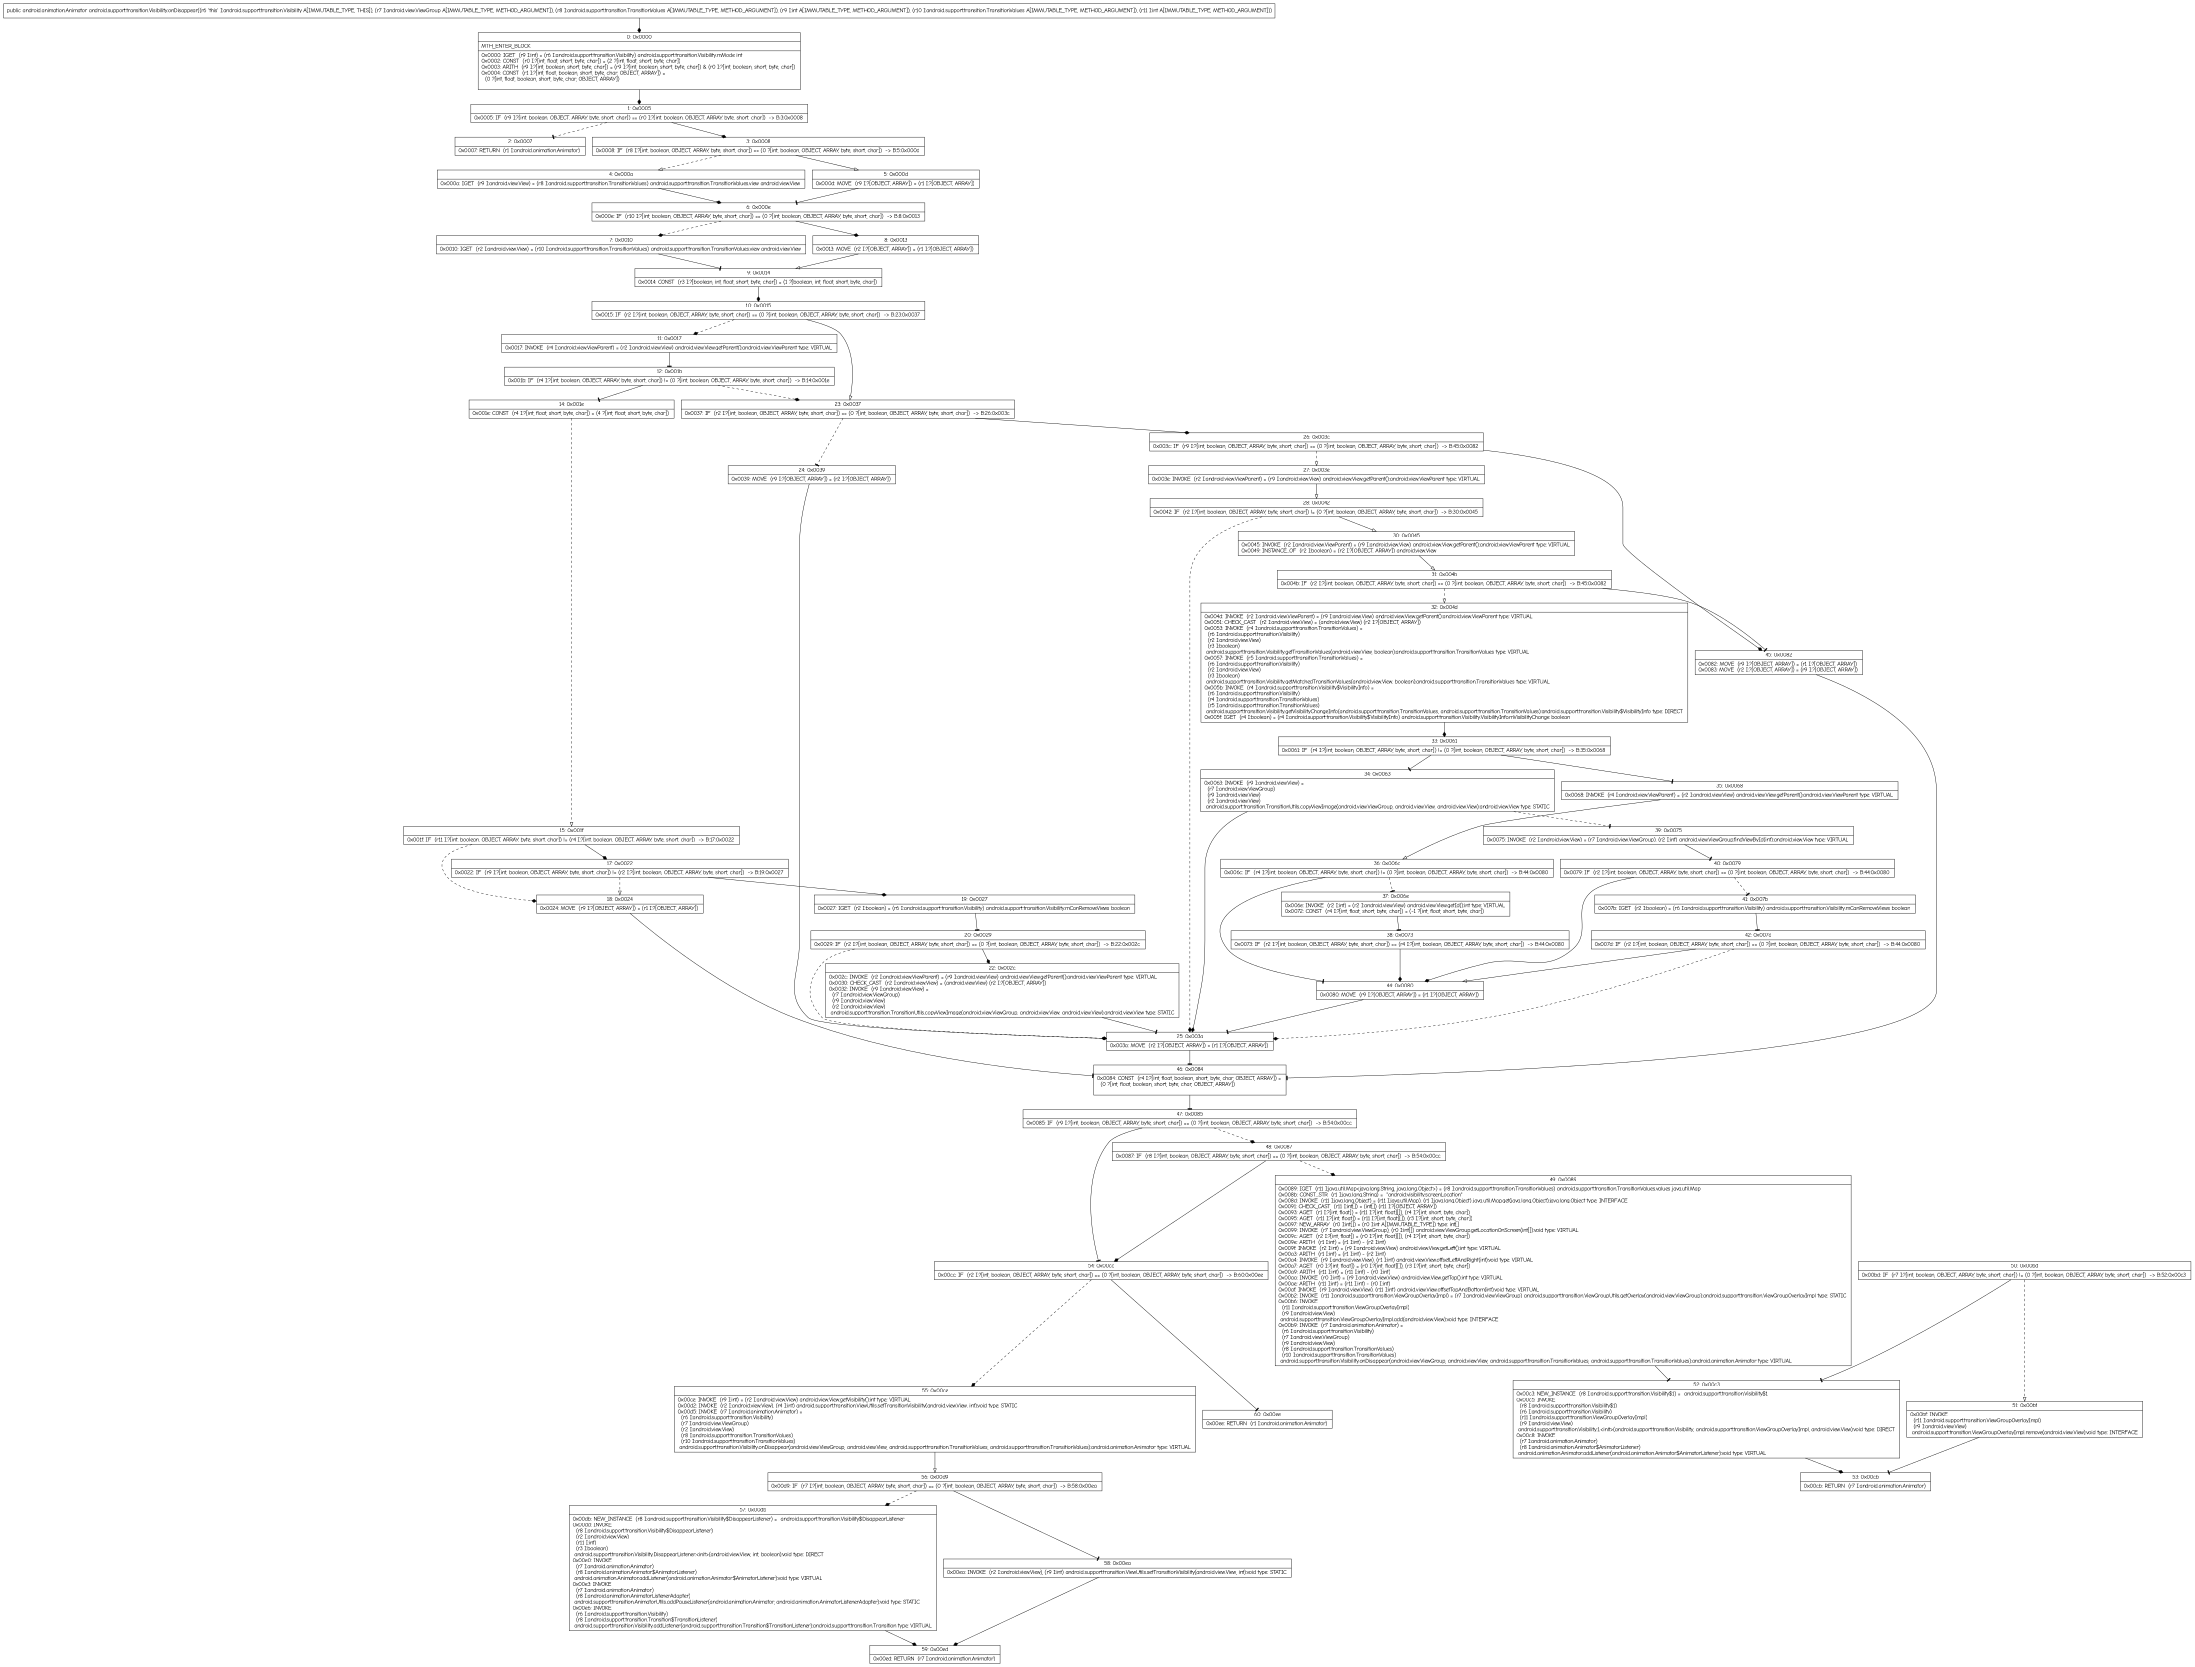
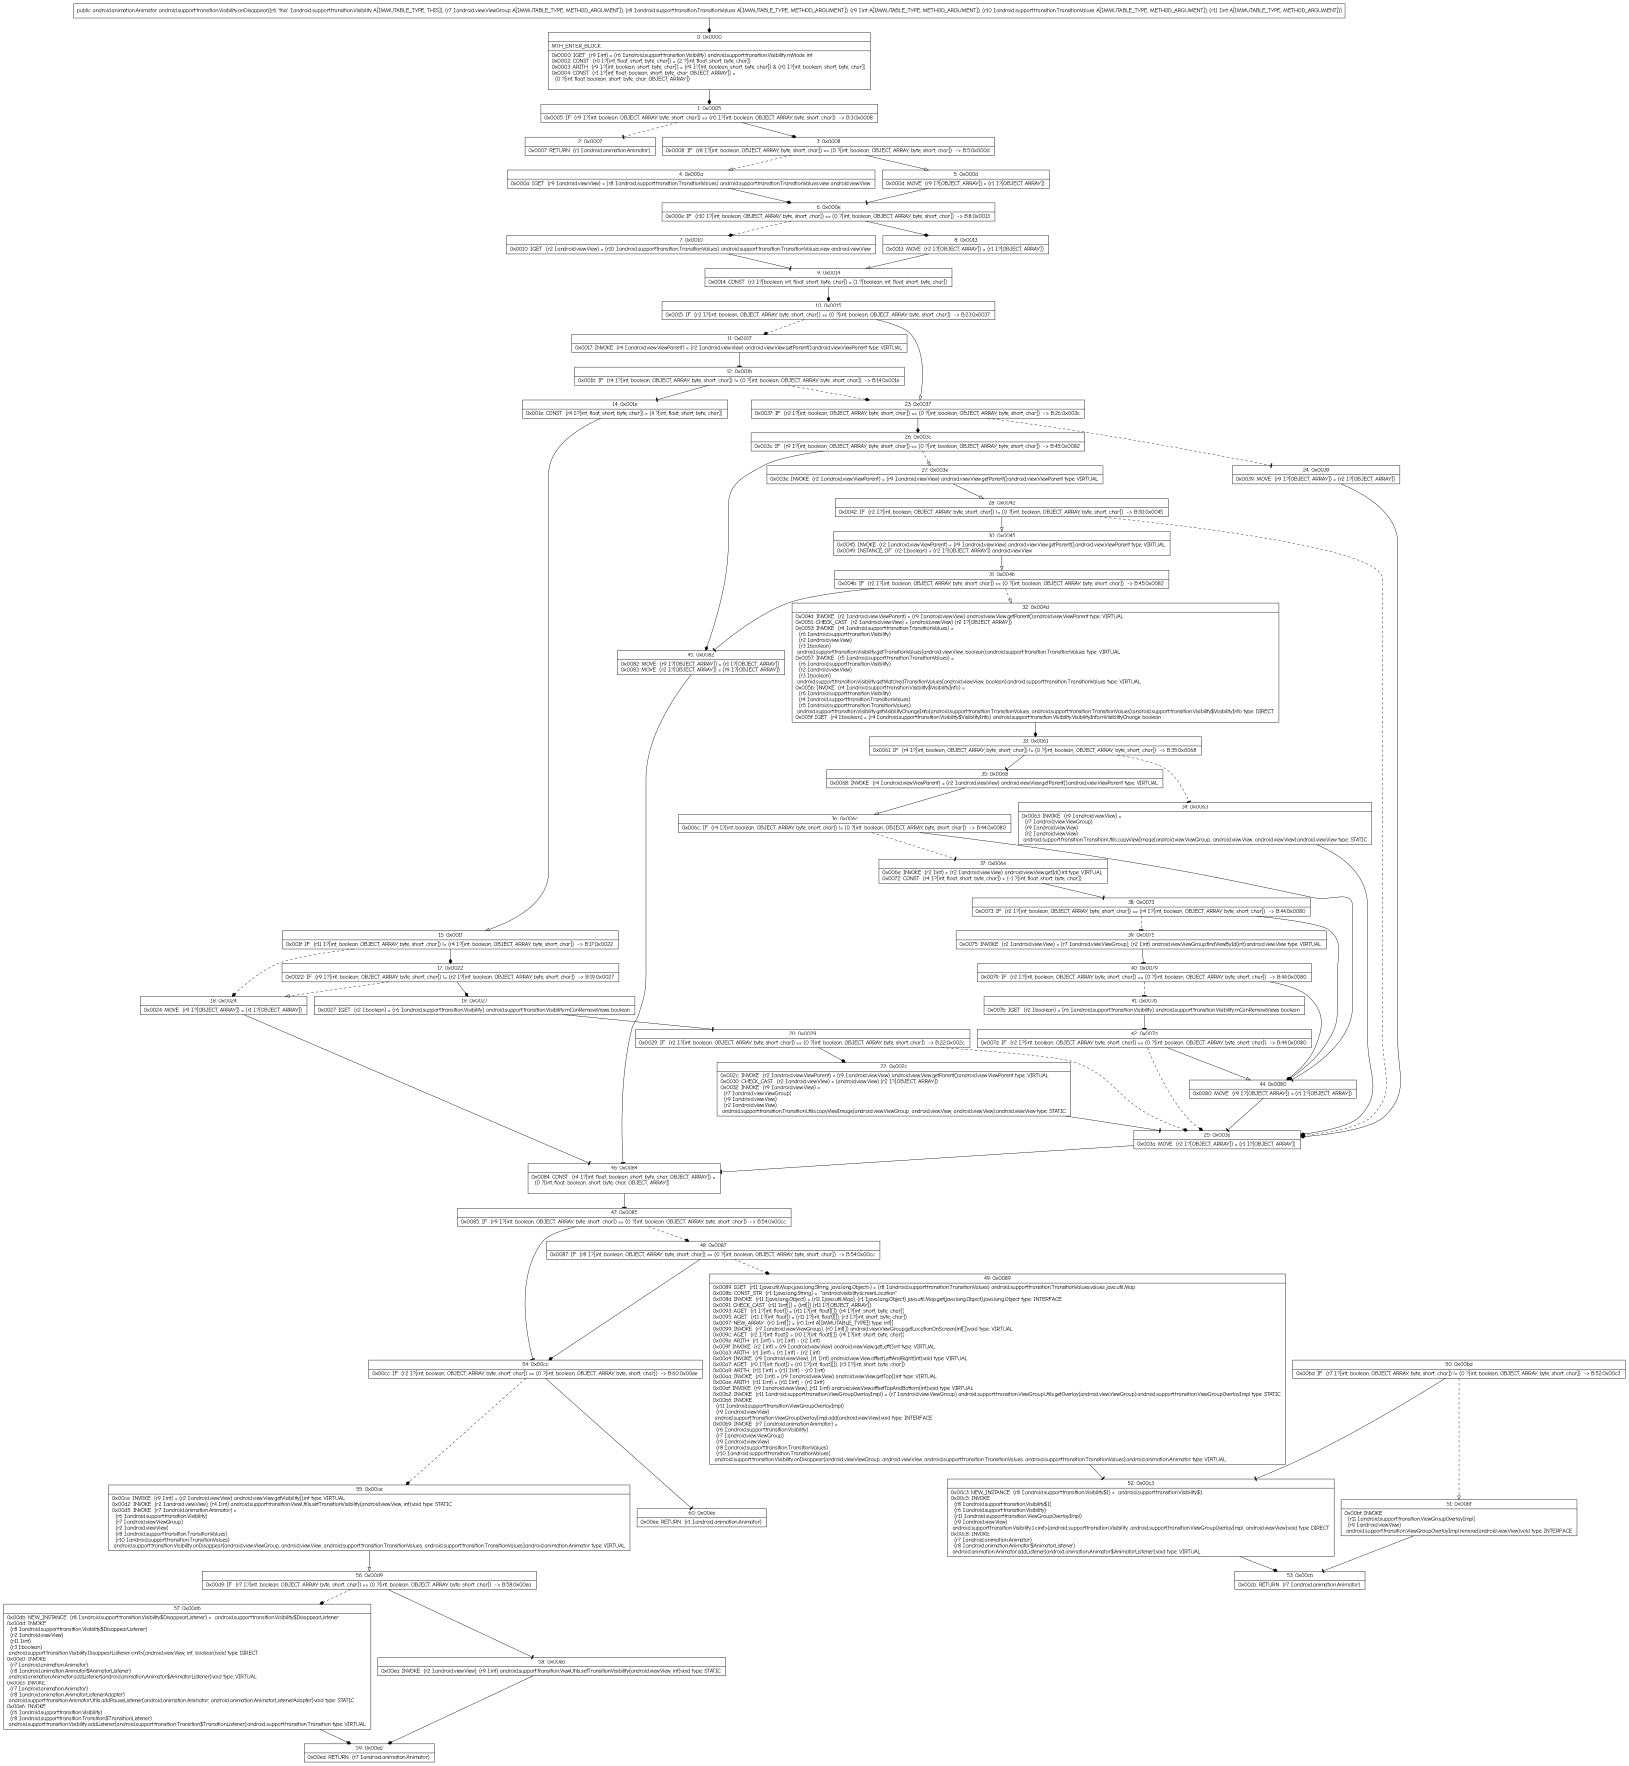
(572, 620) -> (549, 677)
(1421, 762) -> (1161, 766)
(1561, 819) -> (1141, 922)
